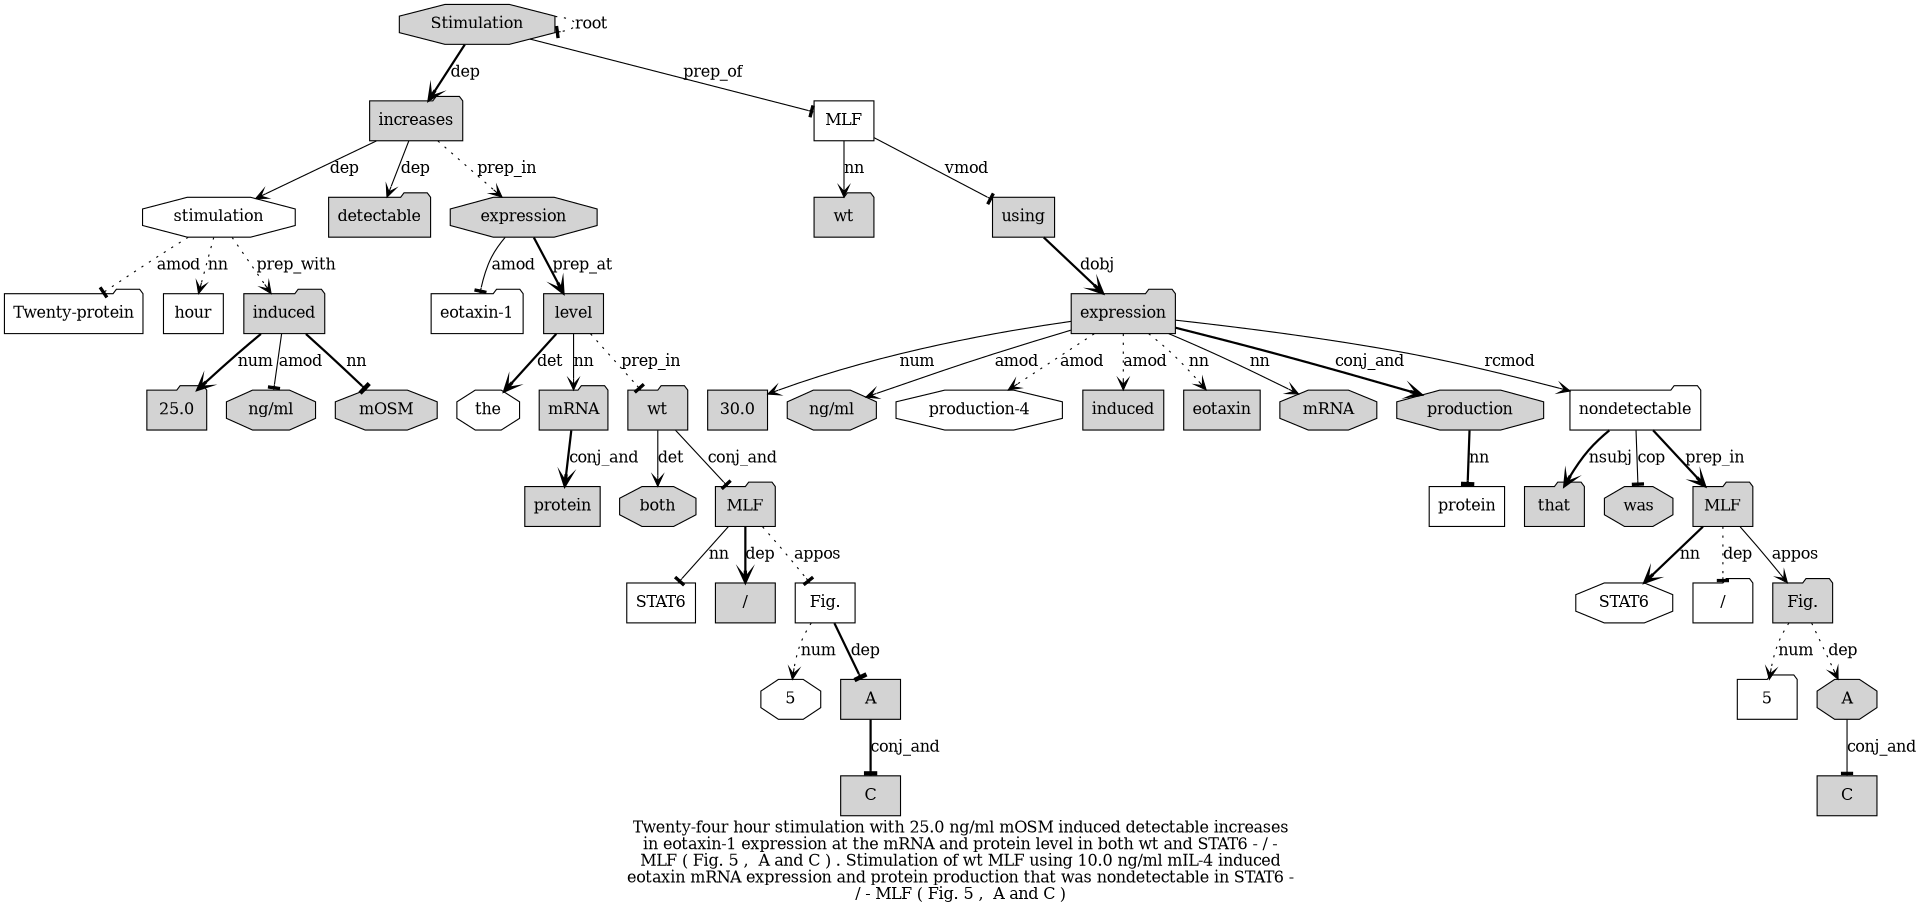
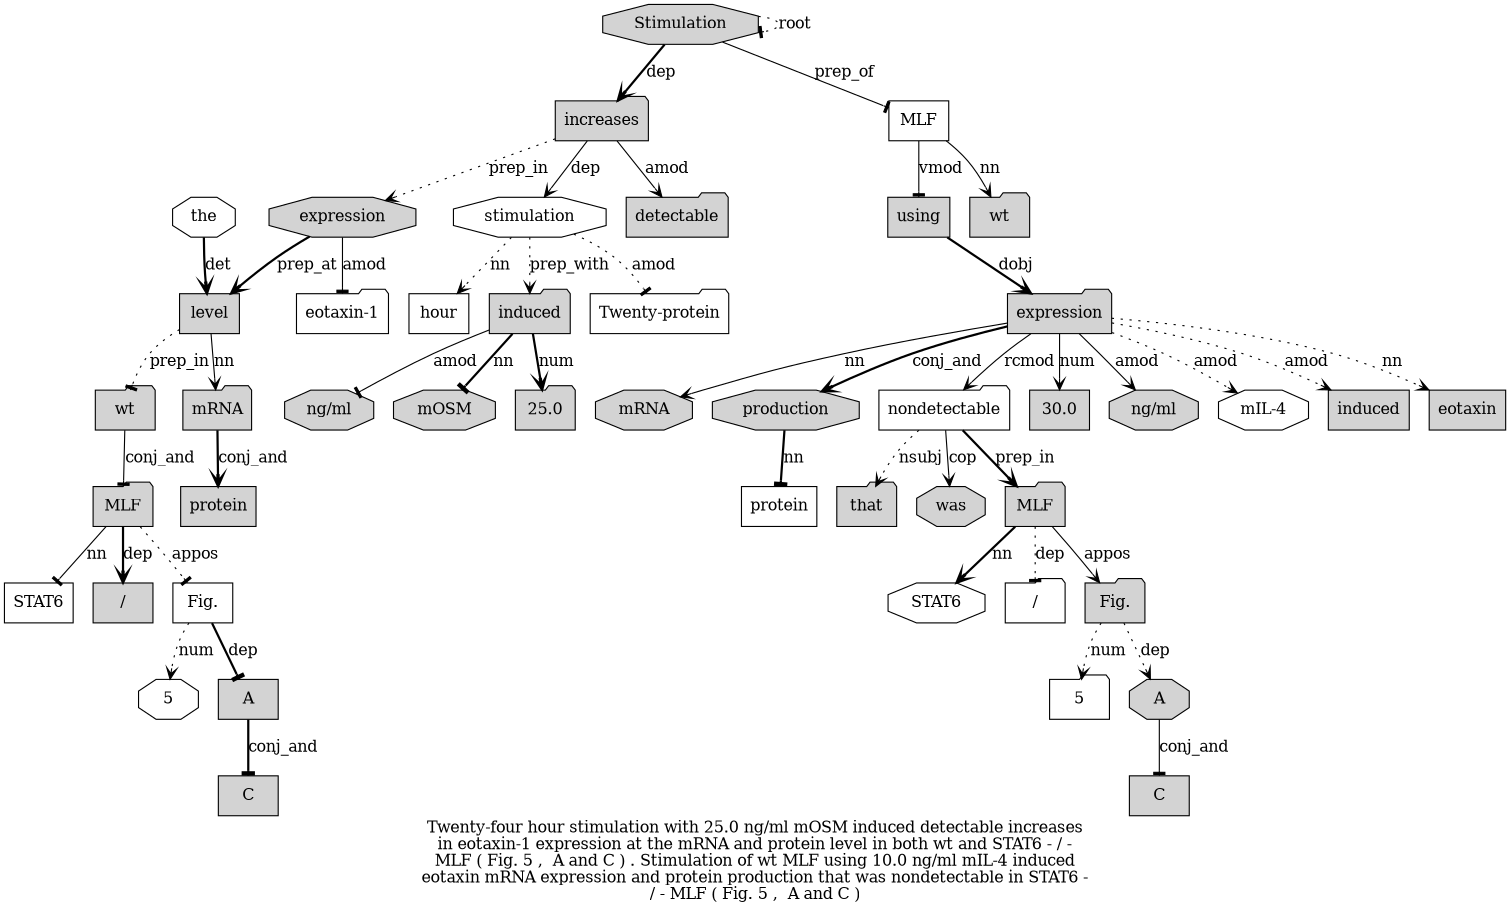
(416, 169) -> (667, 169)
(534, 358) -> (204, 260)
(979, 410) -> (1264, 410)
(1587, 452) -> (898, 451)
(1637, 456) -> (947, 453)
(658, 507) -> none
